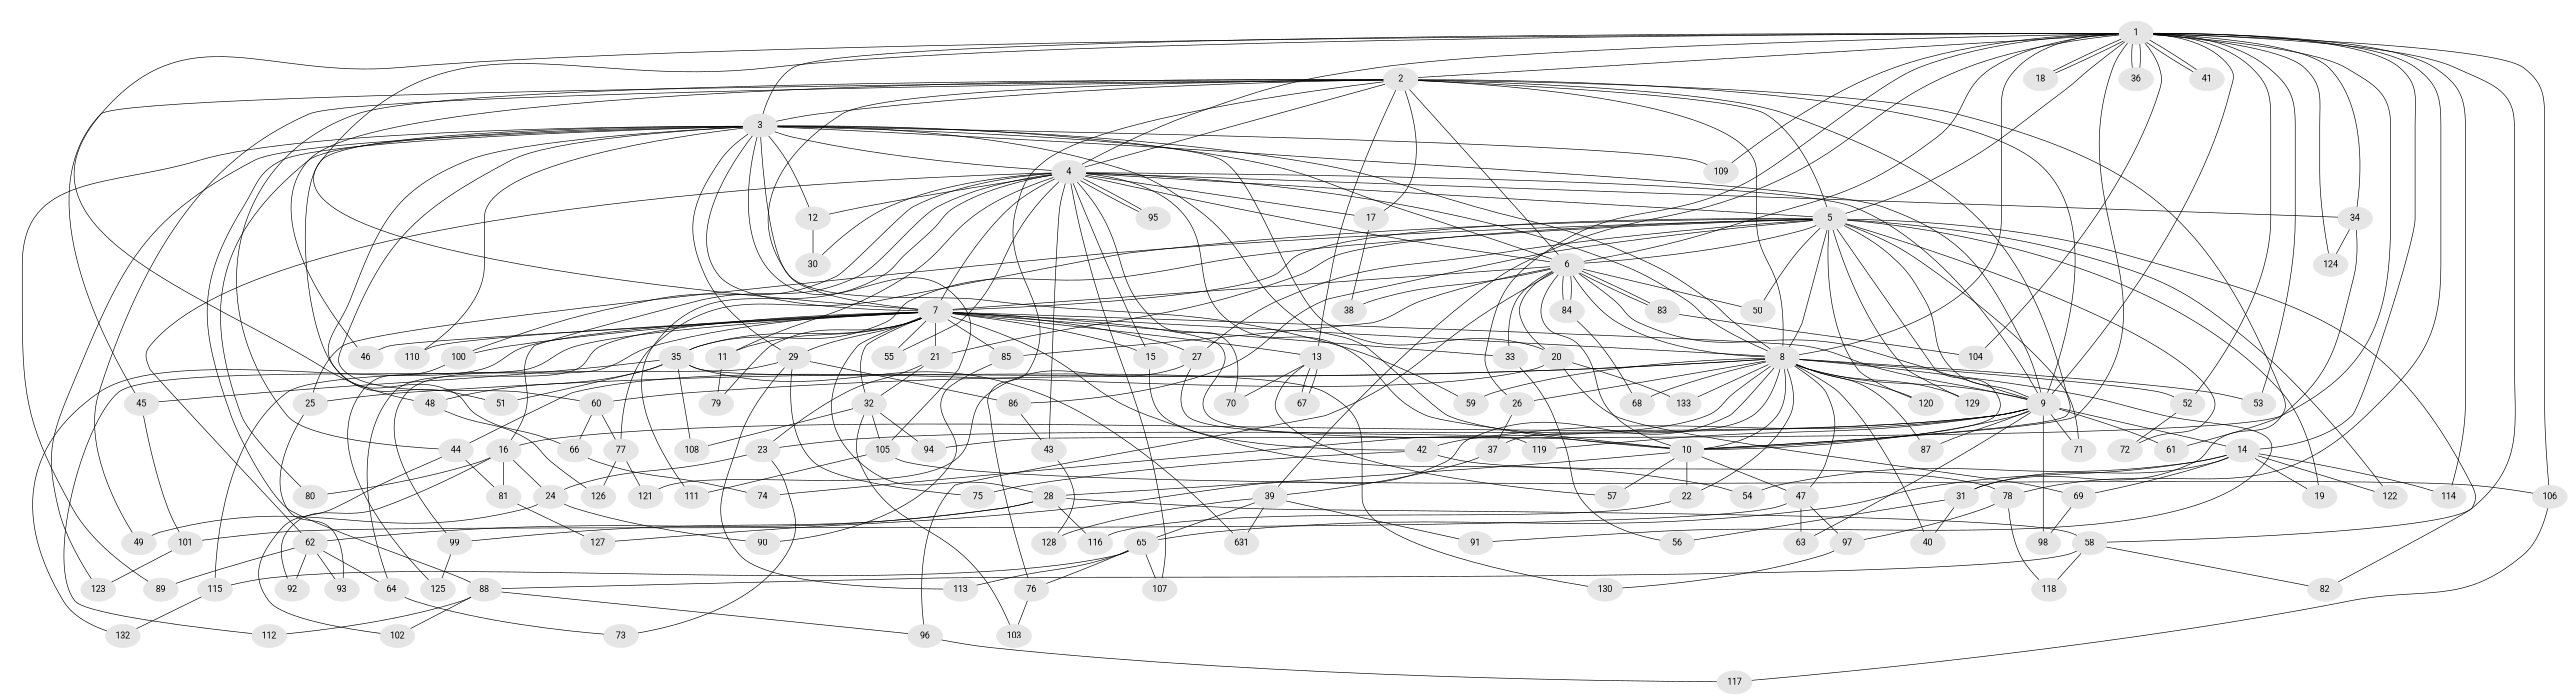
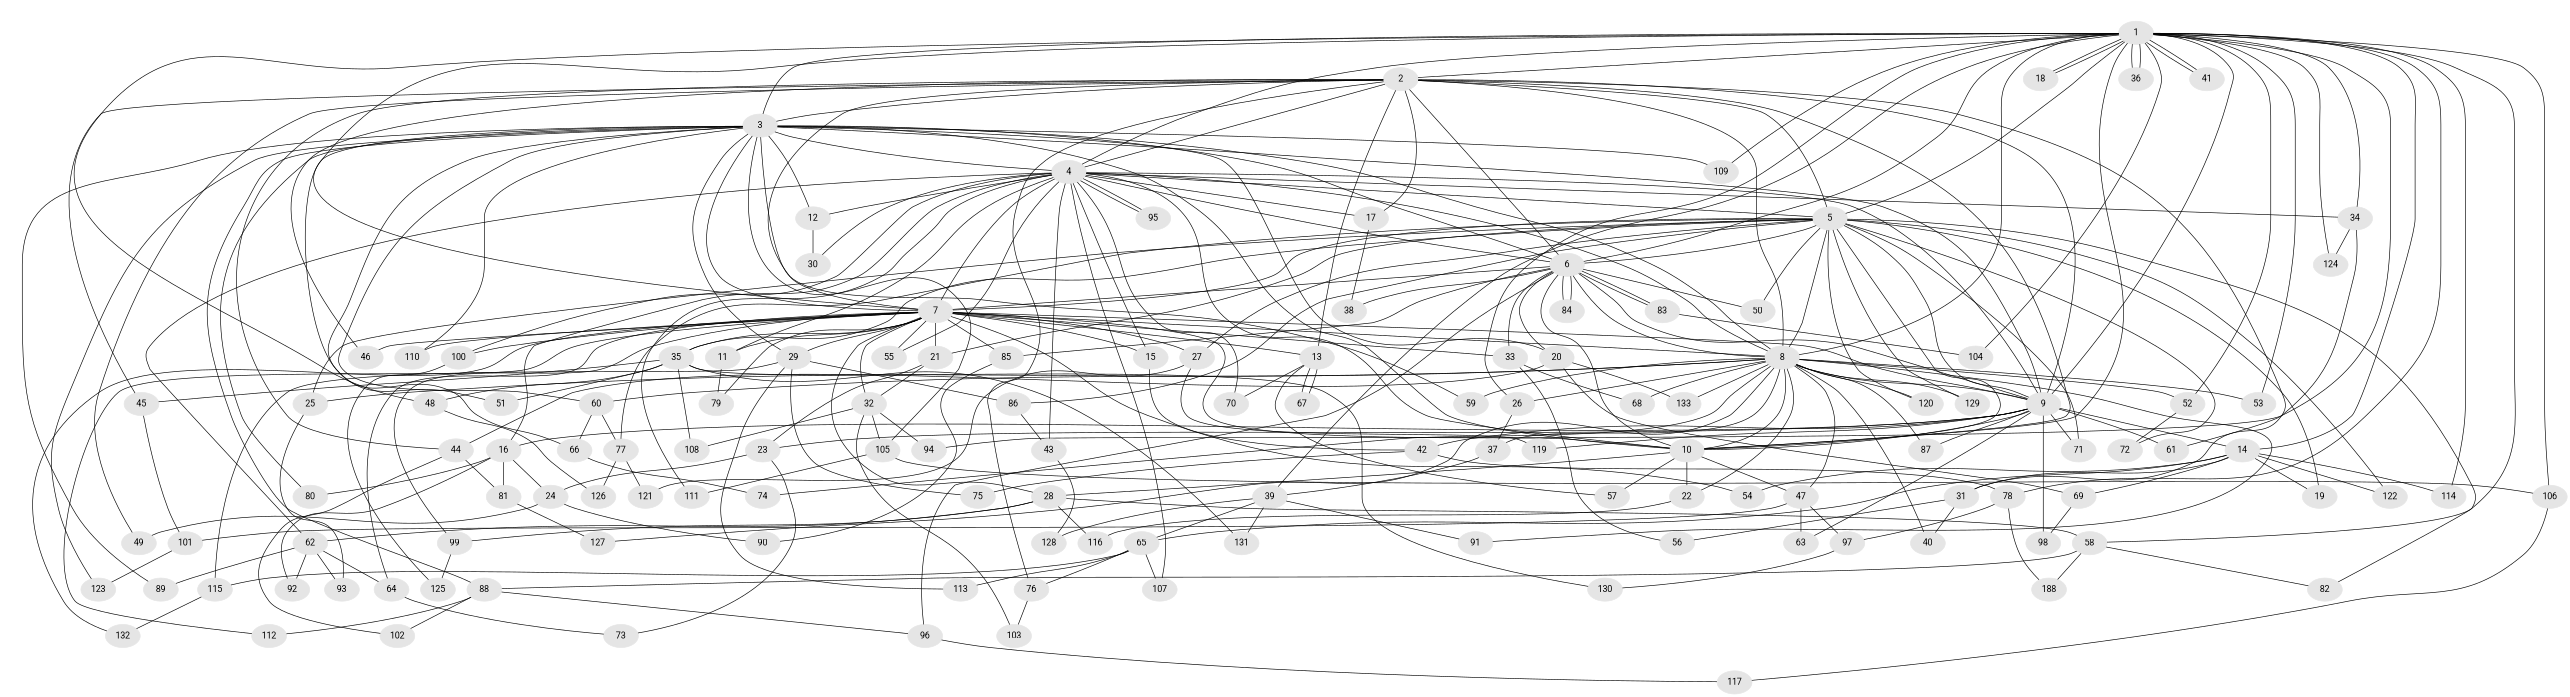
(1608, 355) -> (1567, 382)
(1242, 543) -> (1242, 543)
(2049, 590) -> (2049, 590)
